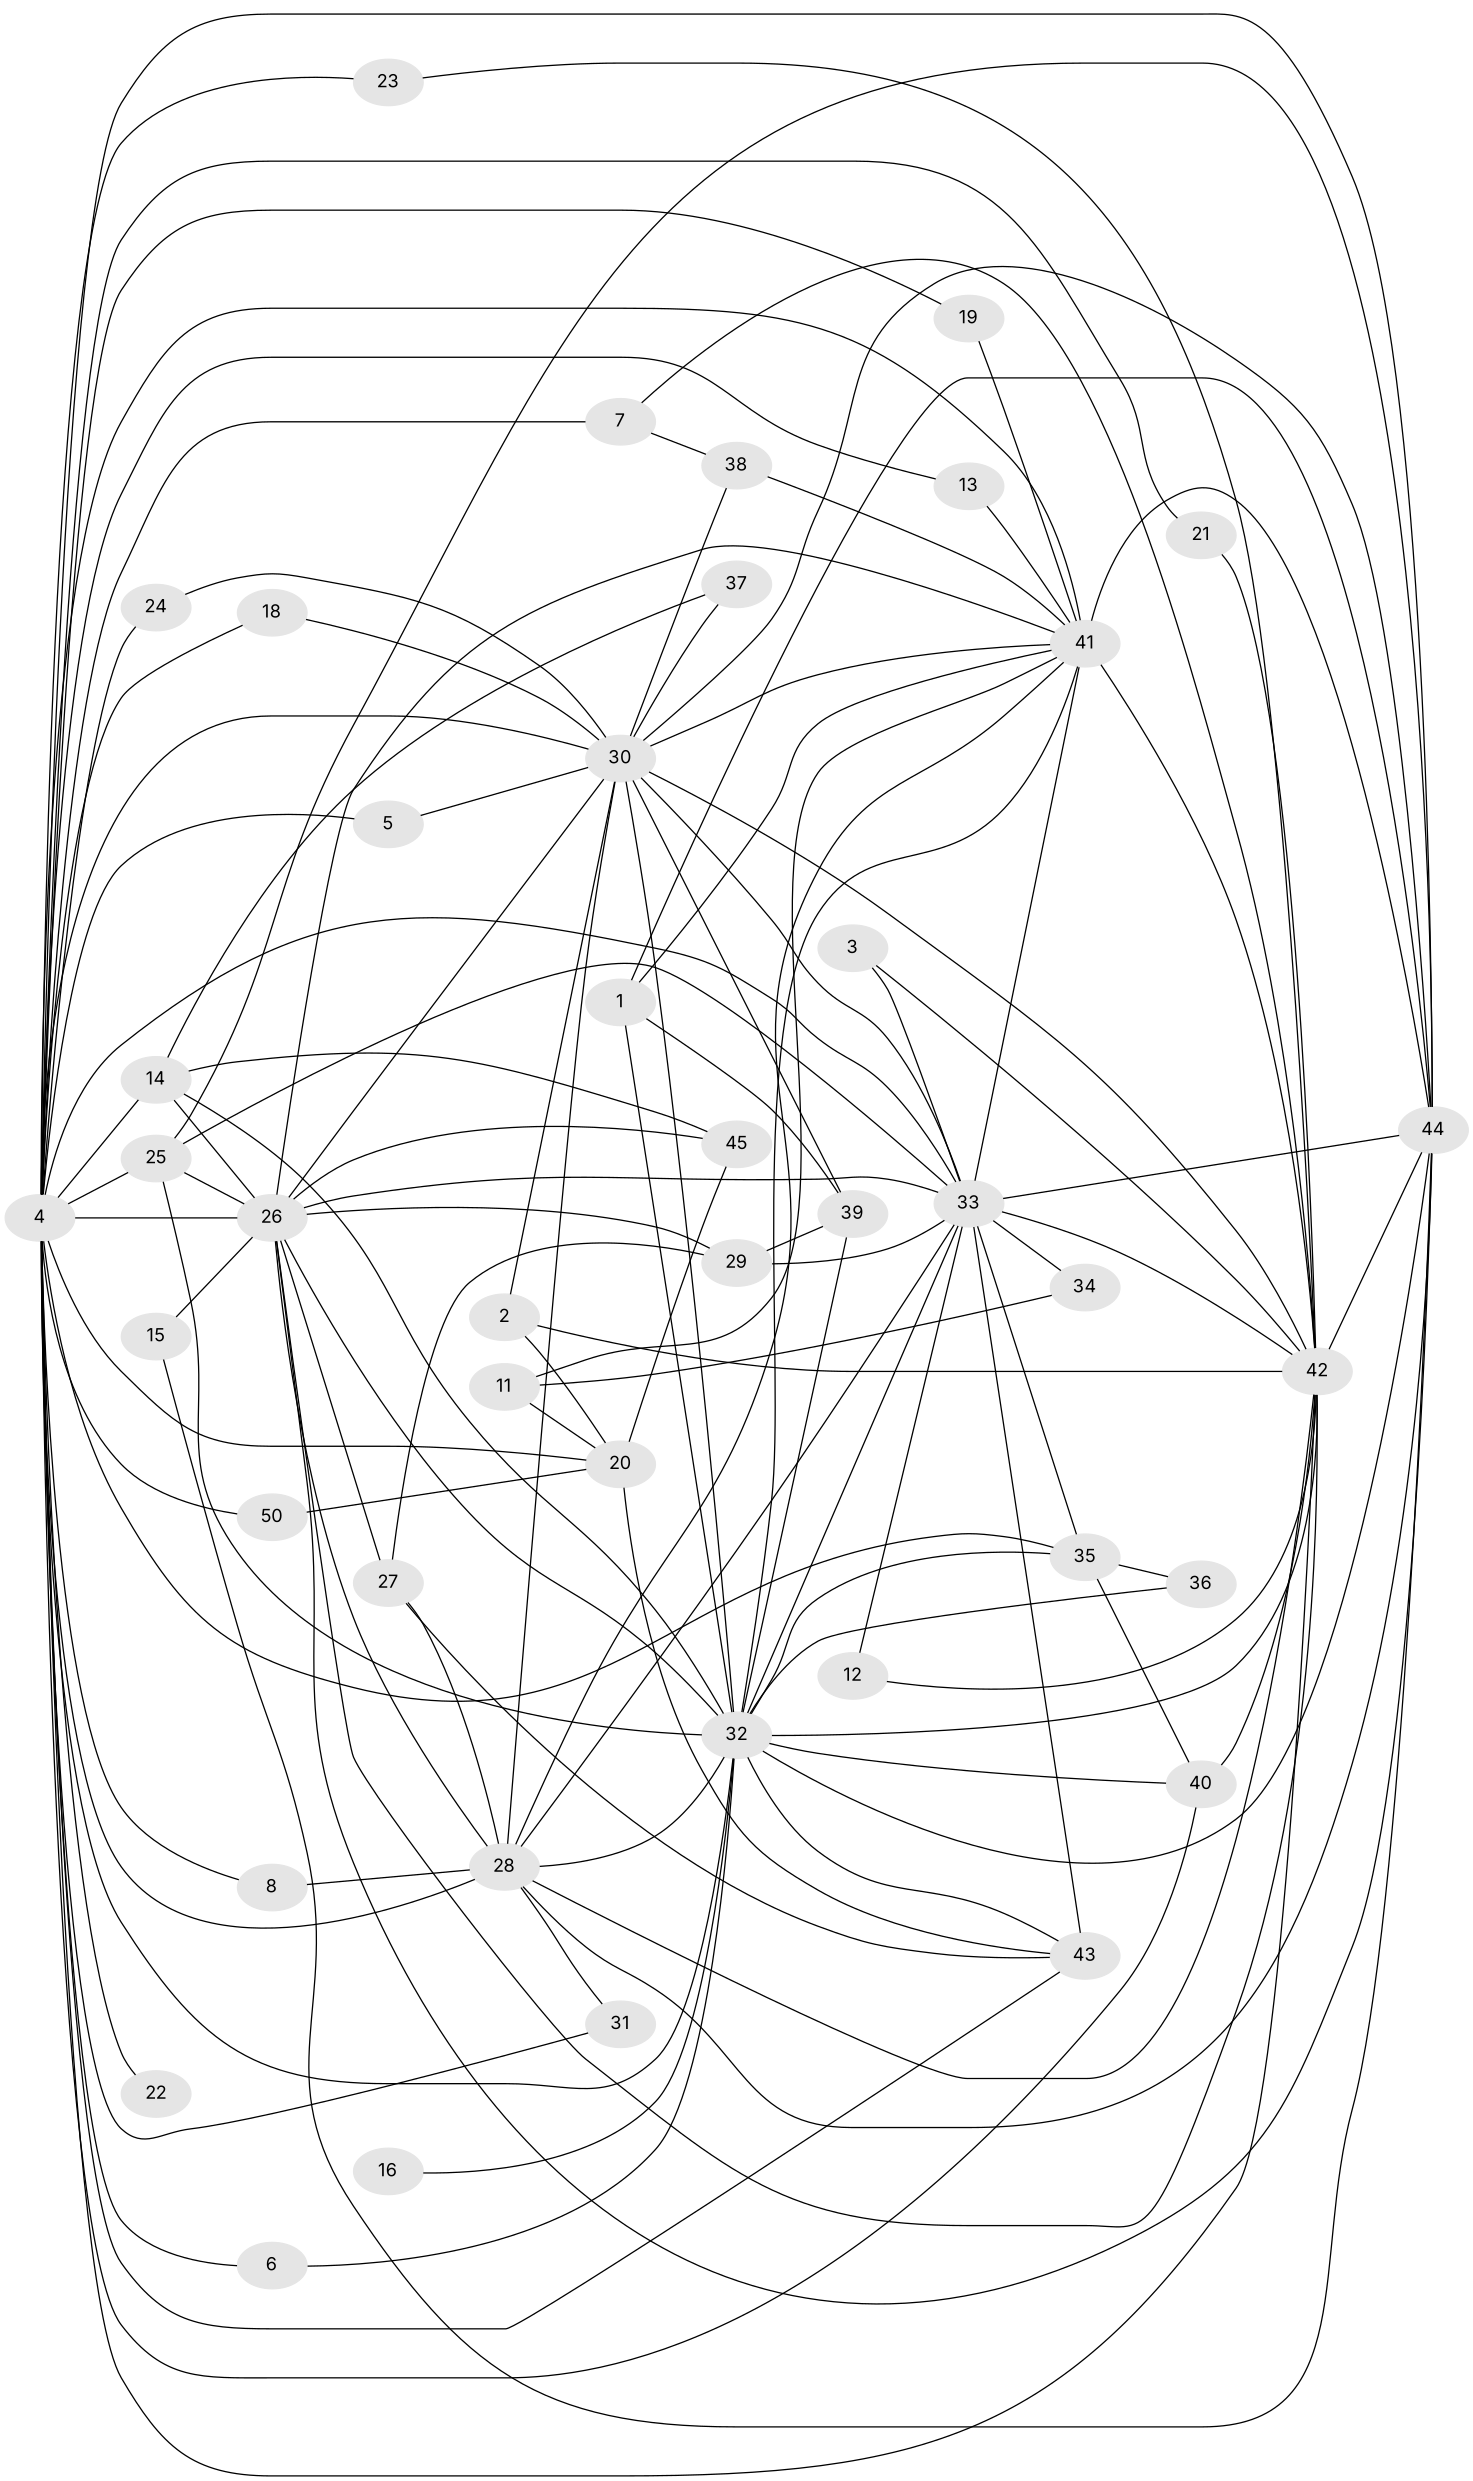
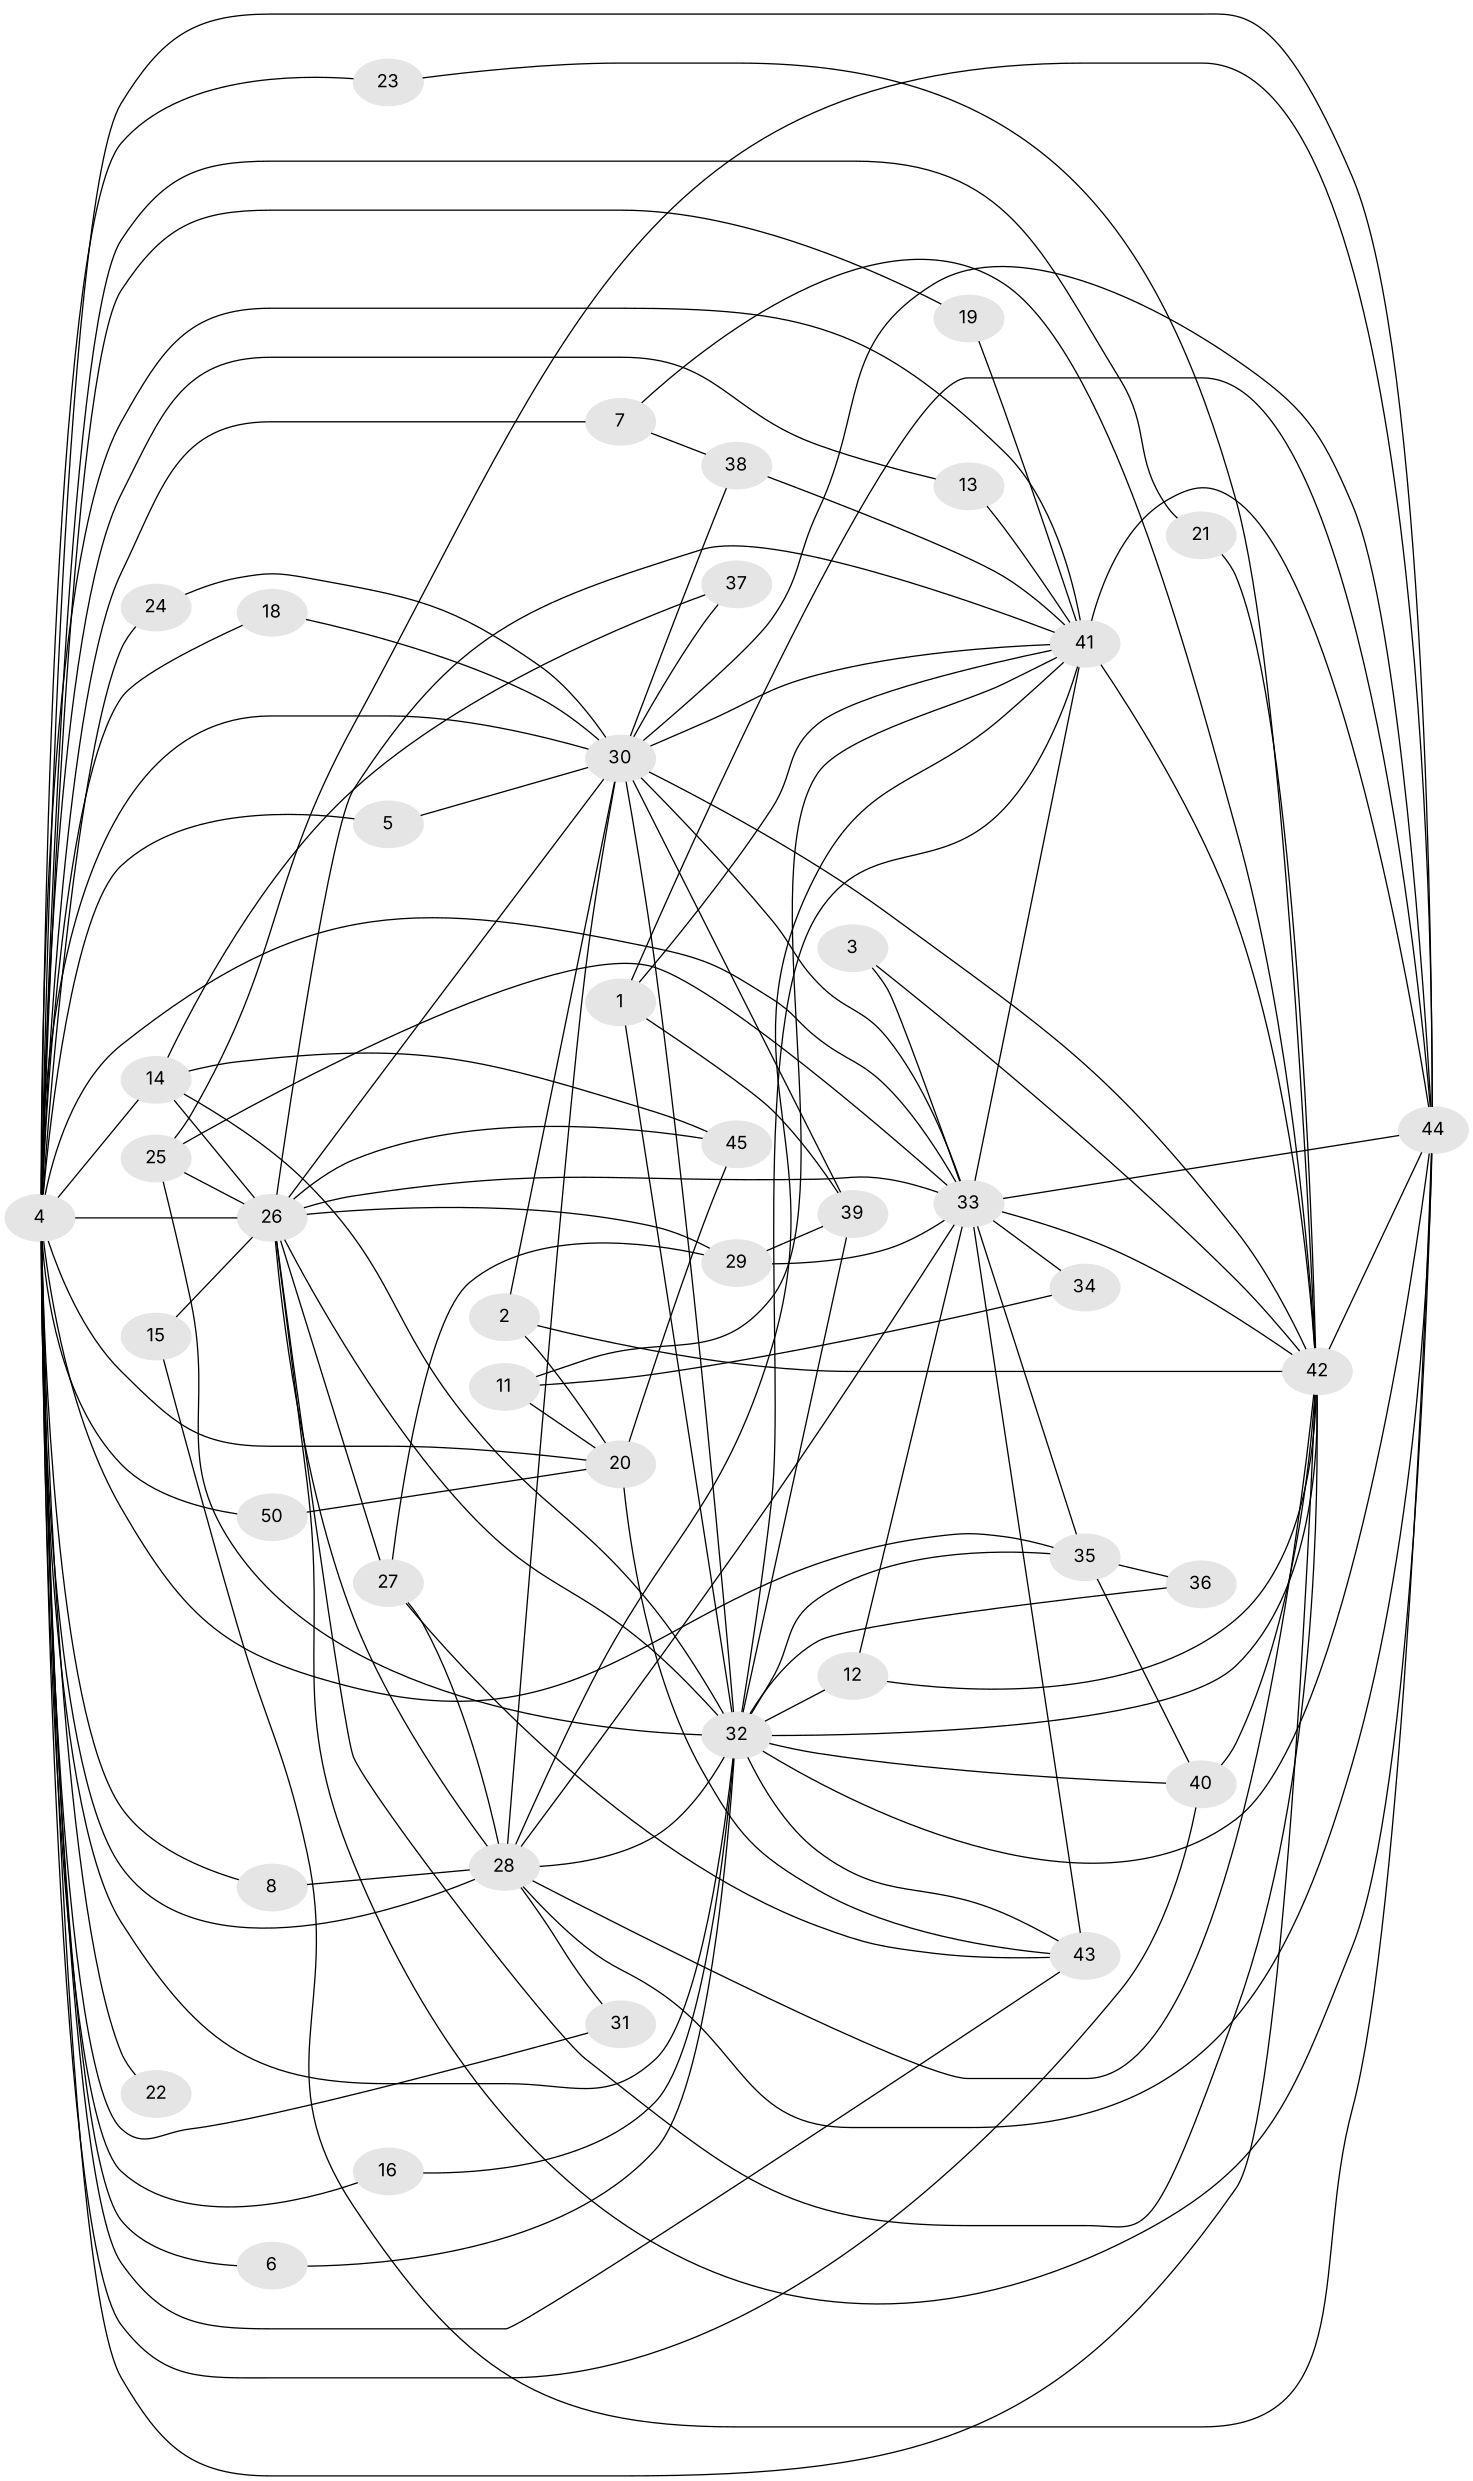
(98, 1188) -> (62, 1834)
(853, 1469) -> (795, 1706)
